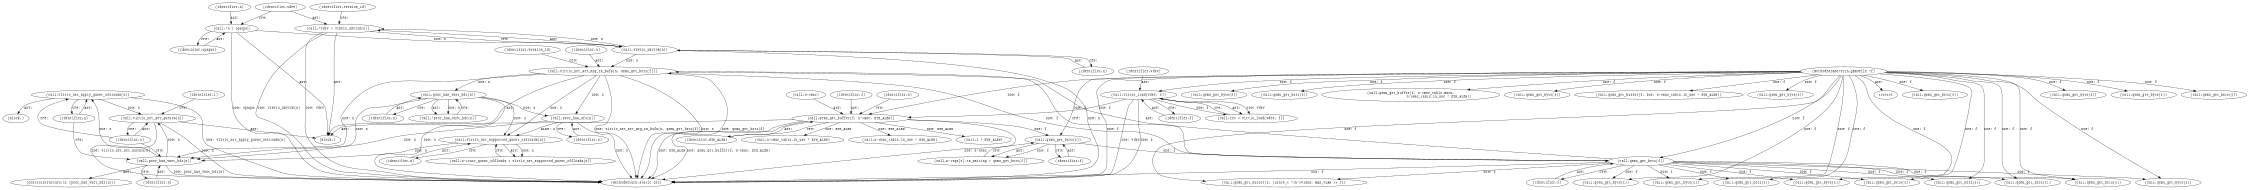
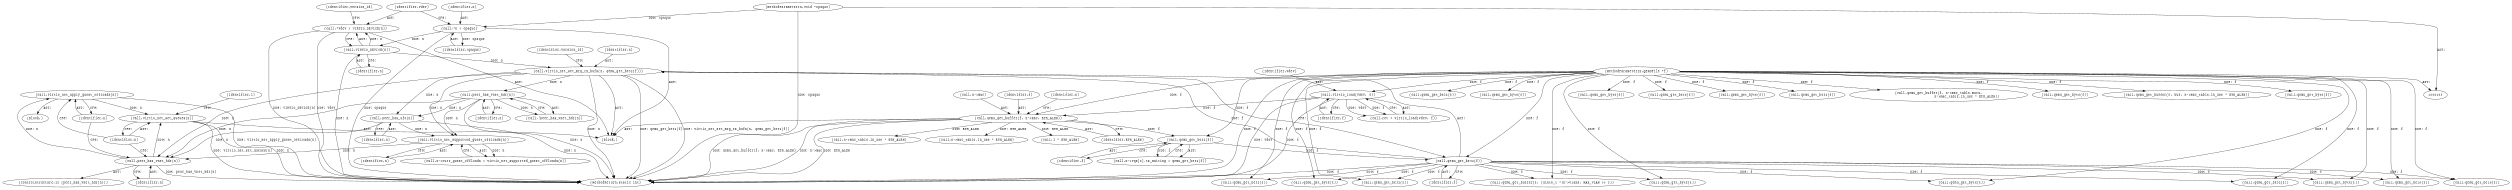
none -> (798, 7)
(206, 39) -> (474, 39)
(548, 129) -> (421, 129)
